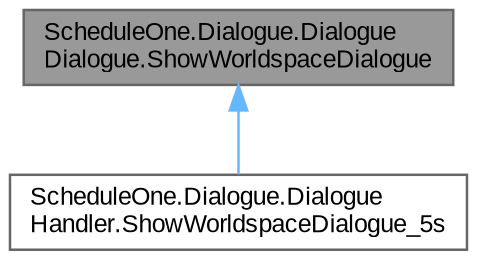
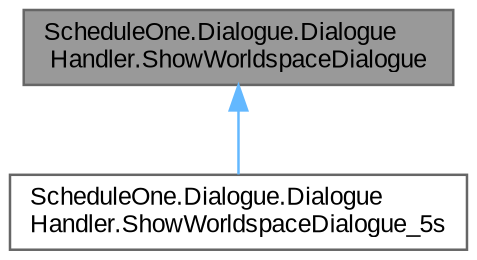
(238, 47) -> (238, 47)
